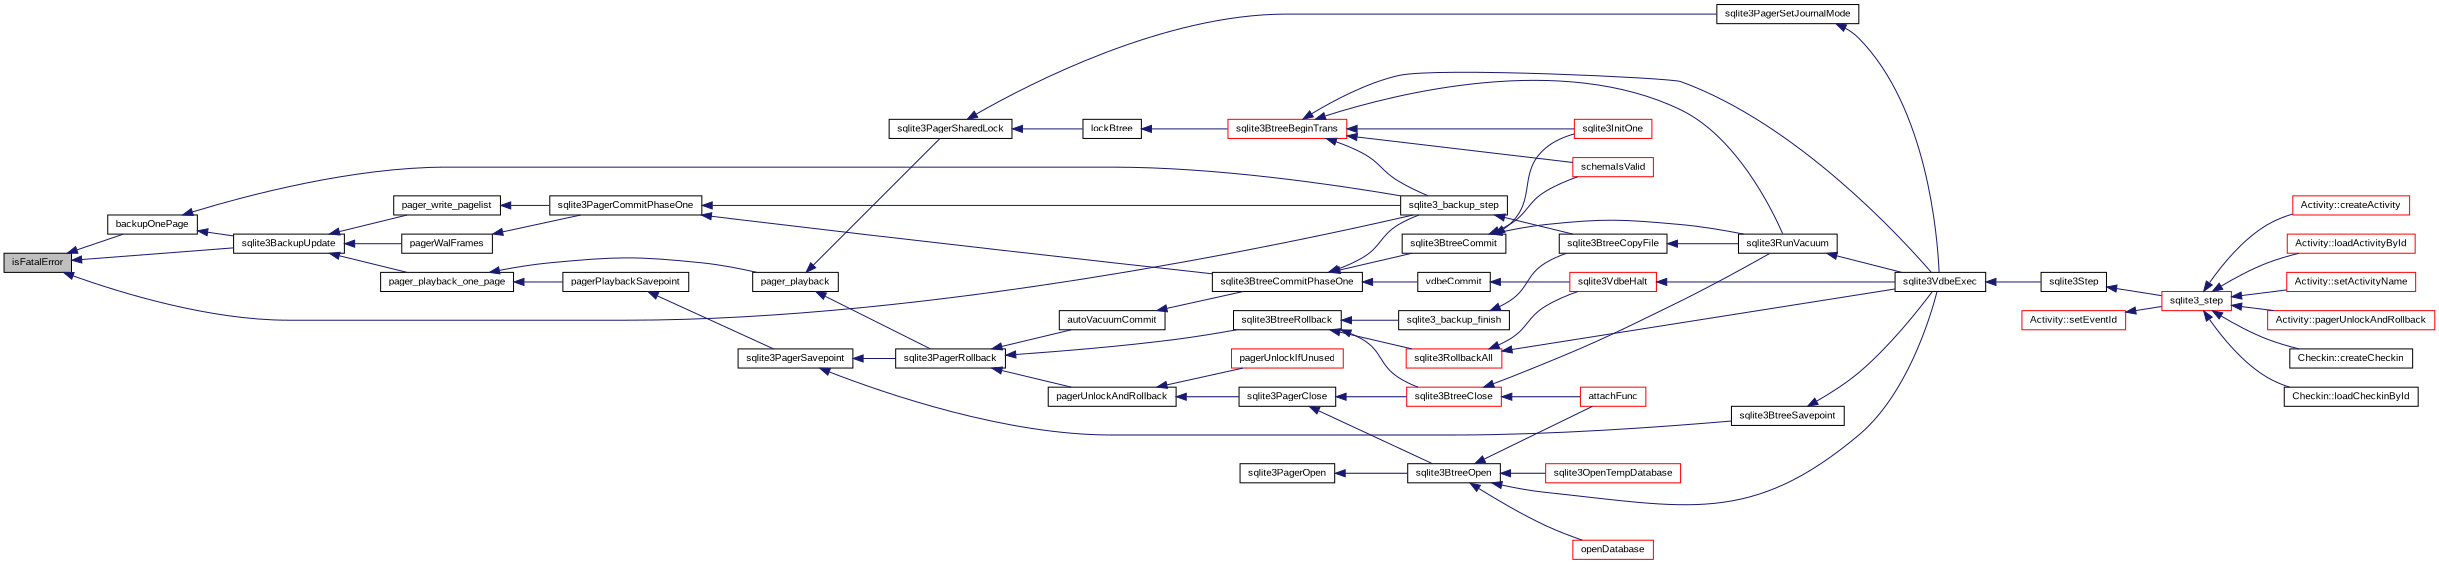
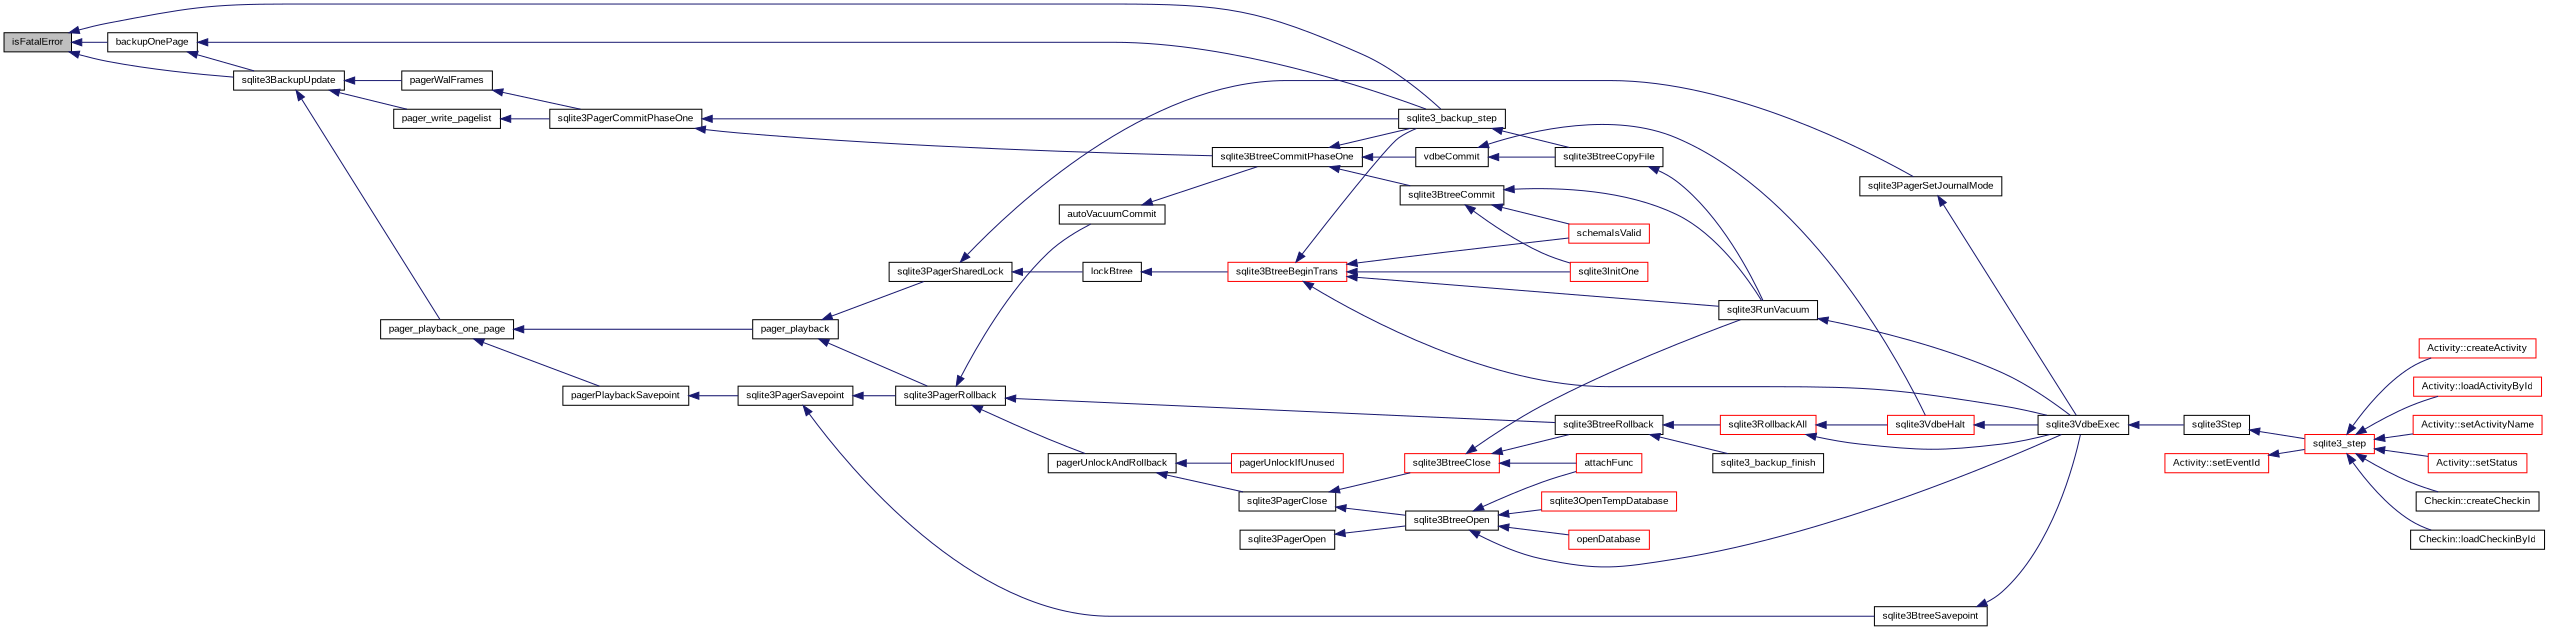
(1532, 275) -> (1527, 157)
(2351, 320) -> (2478, 463)
(1383, 362) -> (1536, 443)
